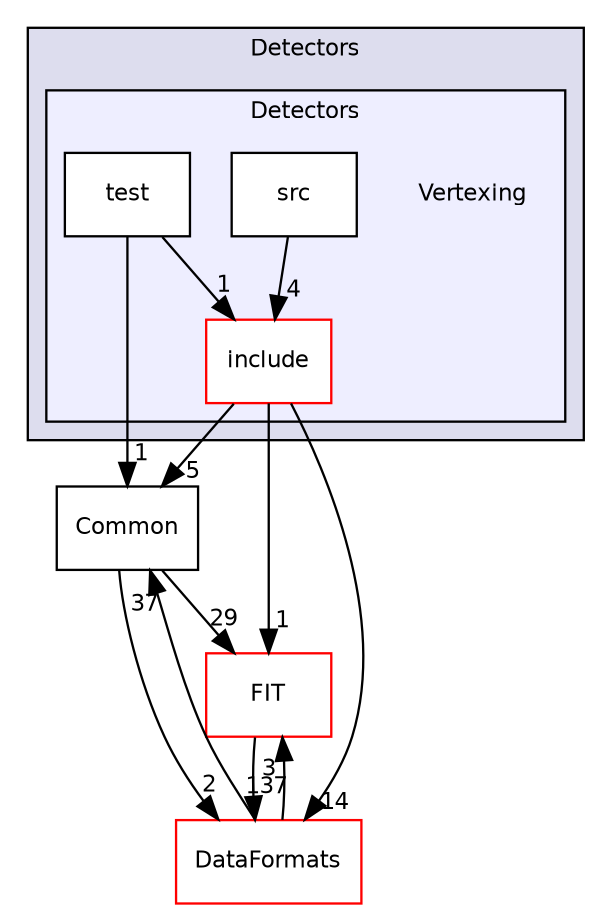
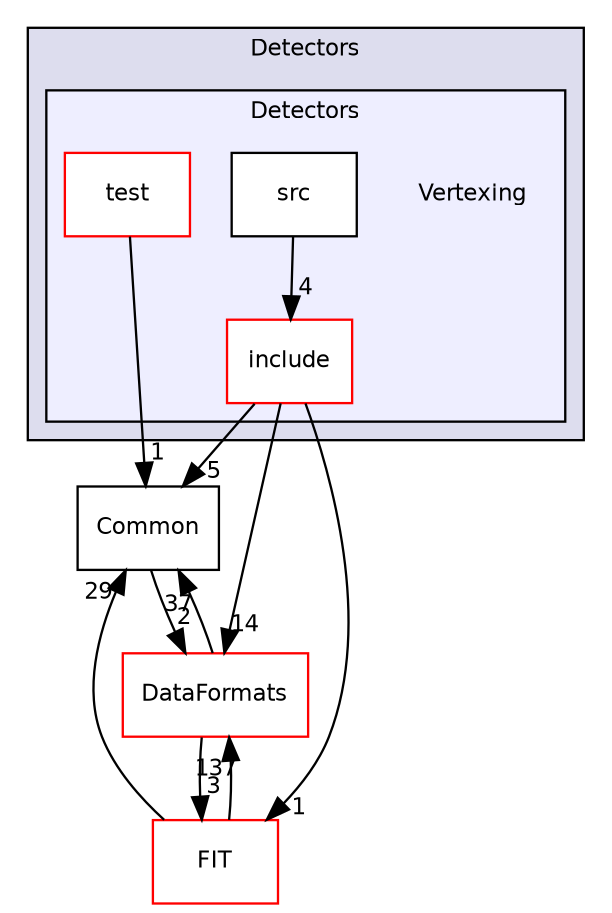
(127, 195) -> (127, 195)
(190, 269) -> none
(190, 603) -> (96, 715)
